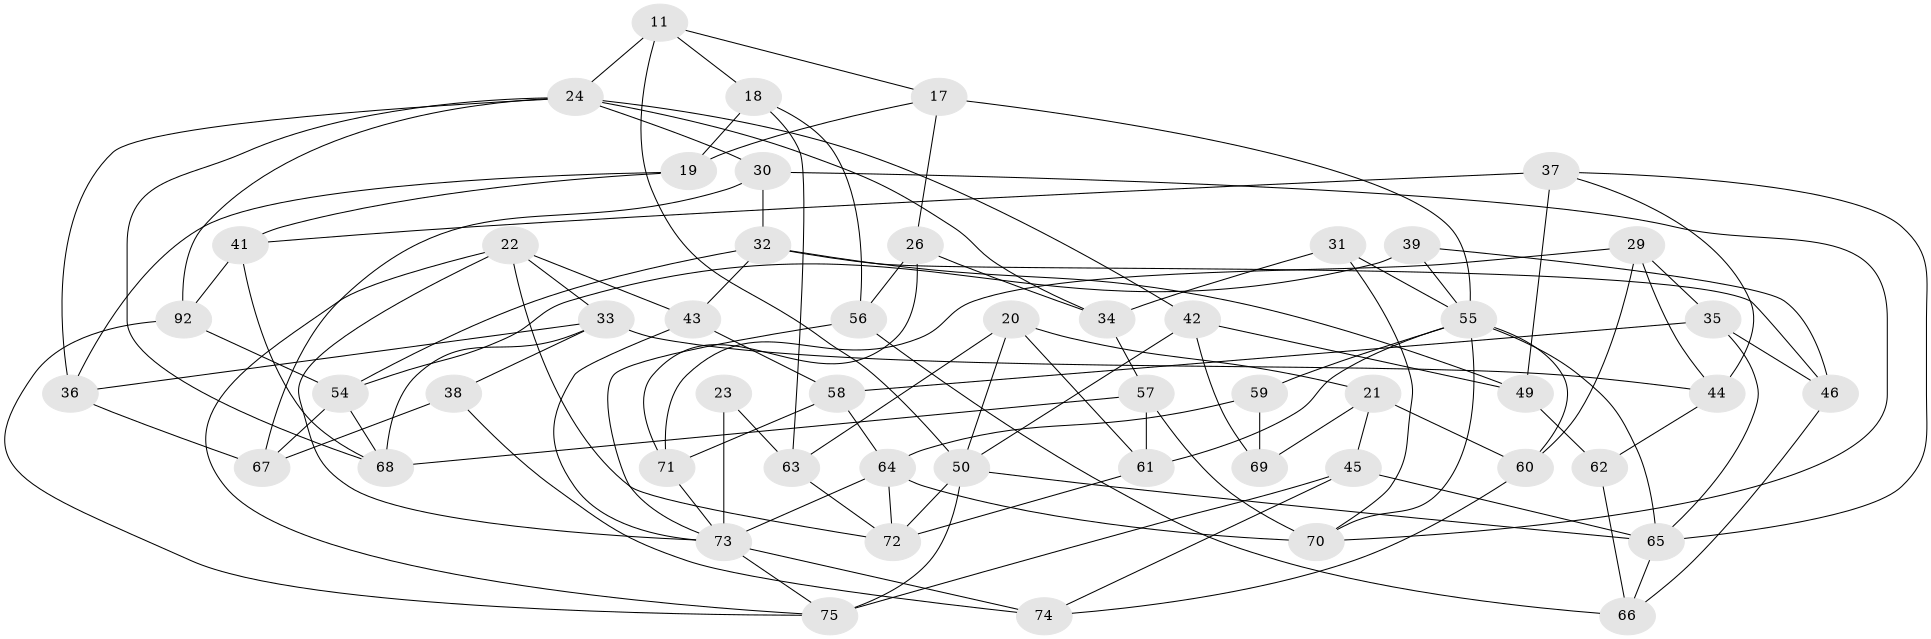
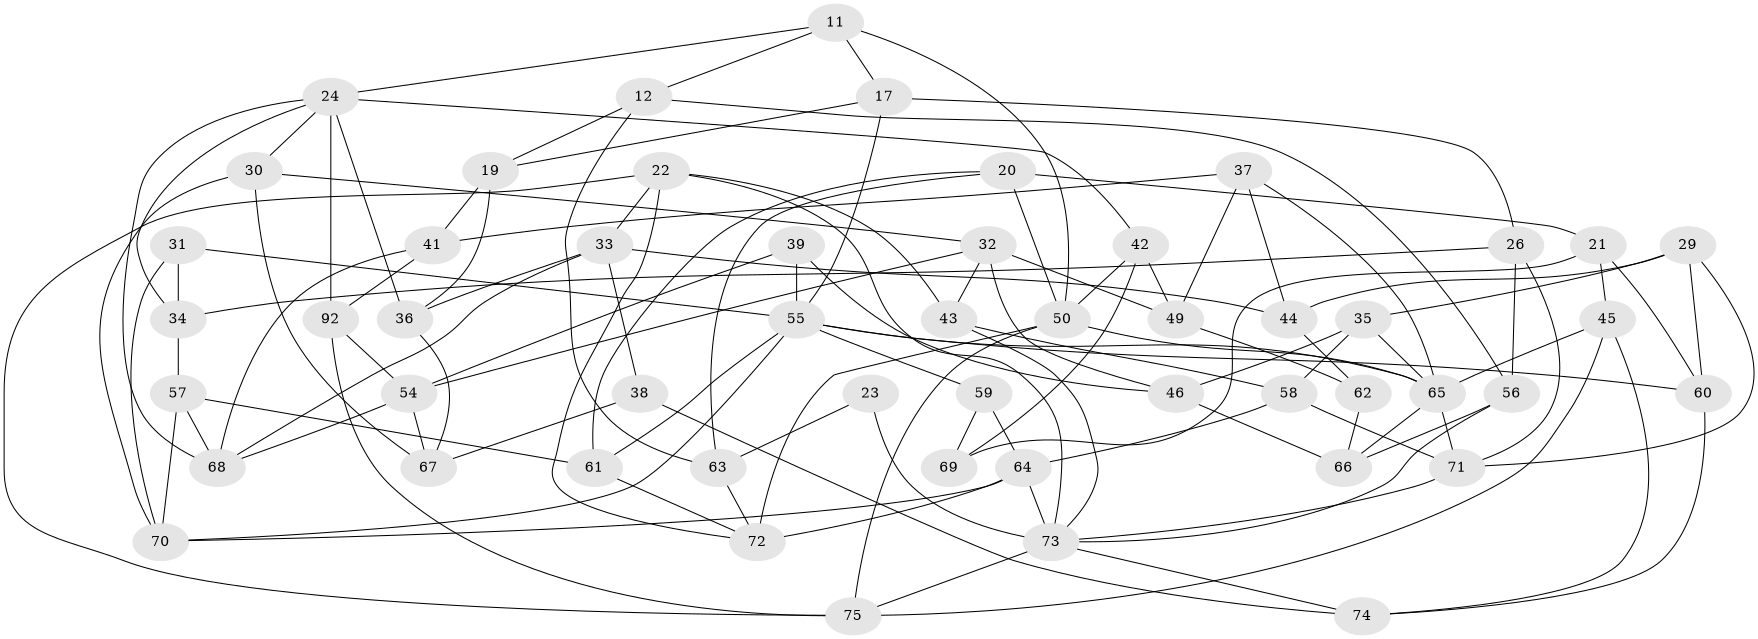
(754, 97) -> (644, 97)
none -> (1449, 437)
